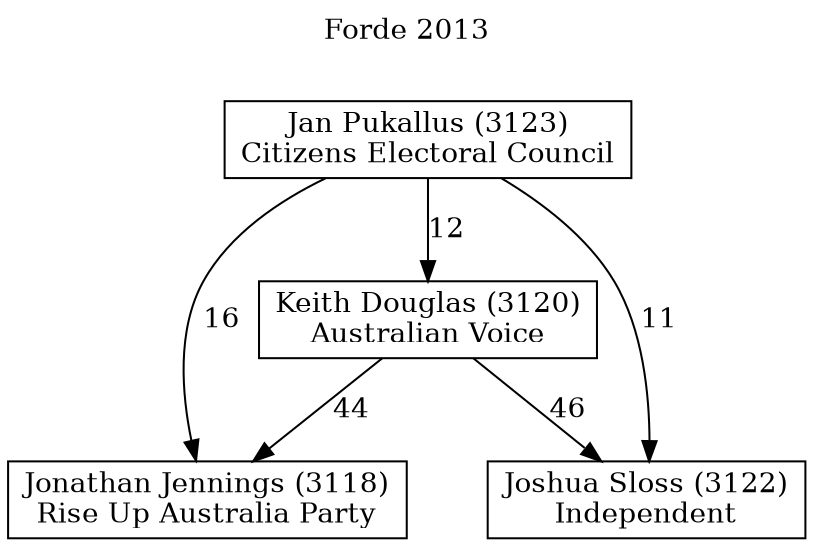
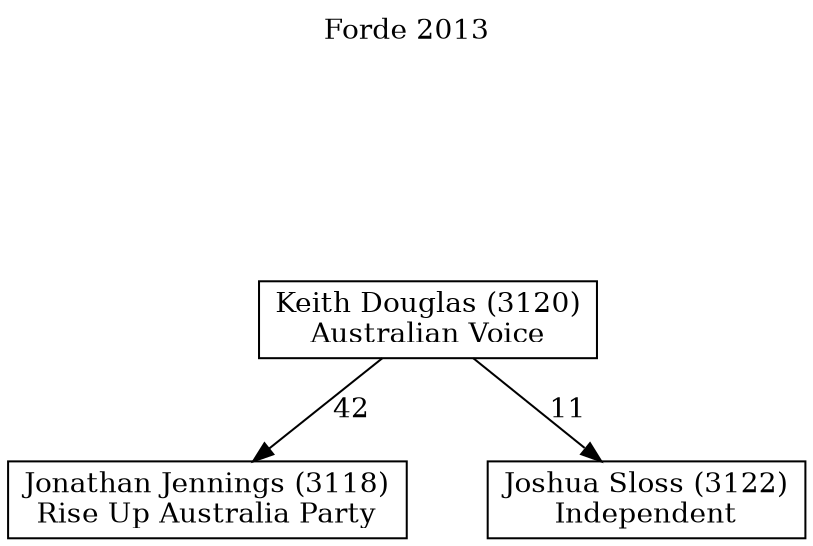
(428, 140) -> none
(352, 410) -> (352, 410)
(569, 410) -> (569, 410)
